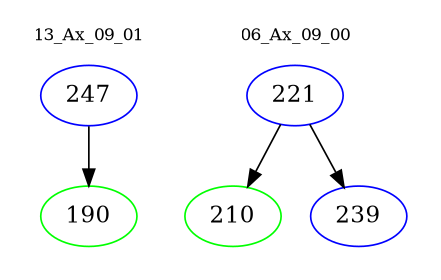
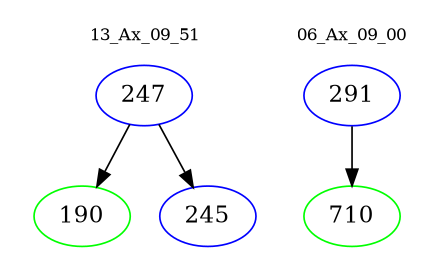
(89, 36) -> (145, 36)
(295, 96) -> (352, 96)
none -> (208, 216)
(233, 216) -> (352, 216)
(359, 216) -> none
